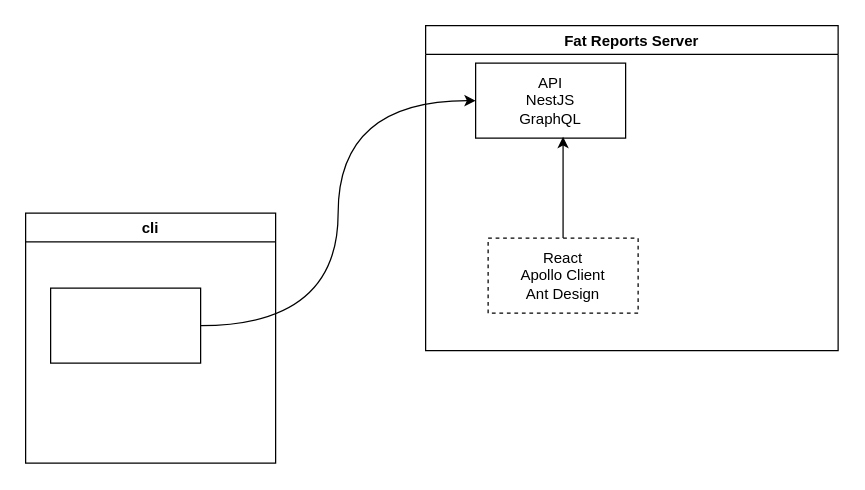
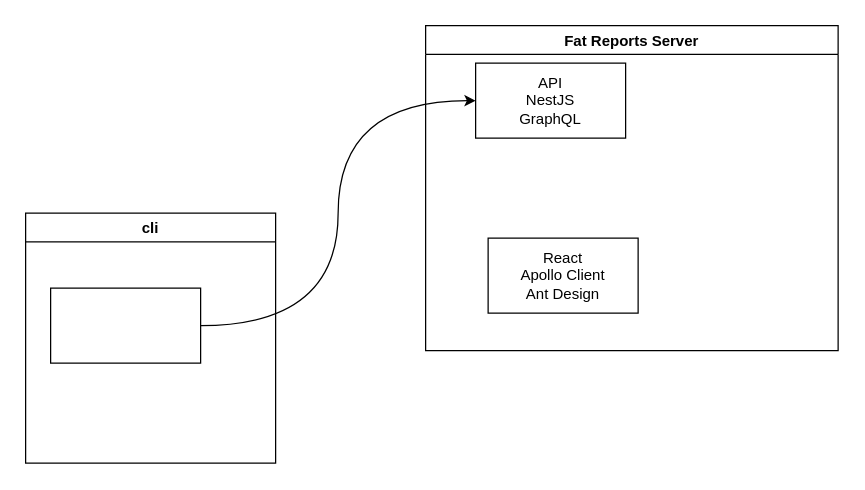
(563, 191) -> none
(563, 276) -> (563, 276)
